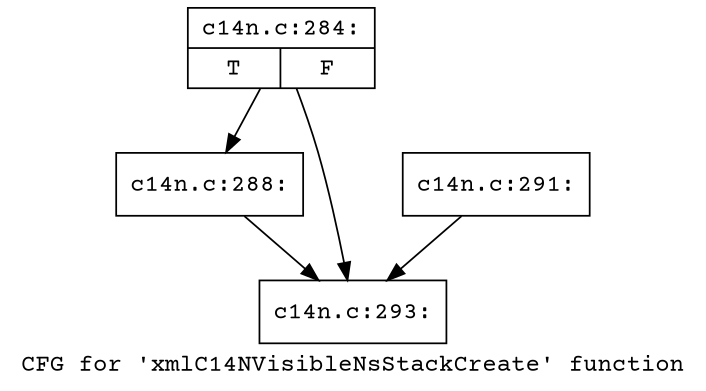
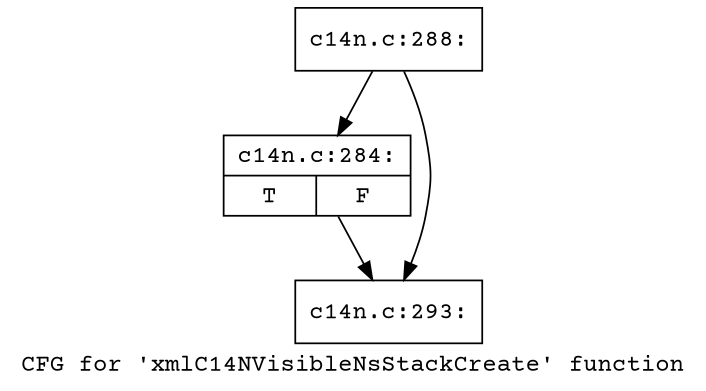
(247, 113) -> (359, 96)
(496, 184) -> none
